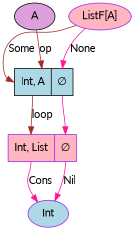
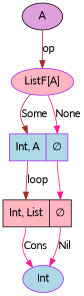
(39, 46) -> (42, 45)
(44, 82) -> (39, 147)
(42, 148) -> (37, 213)
